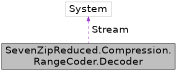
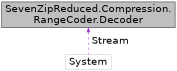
(88, 32) -> (88, 43)
